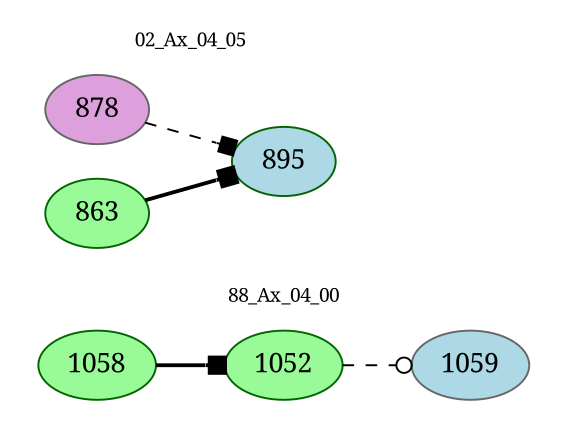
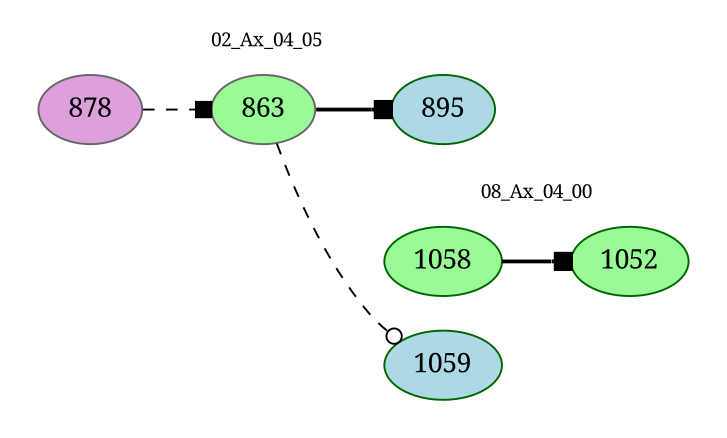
(181, 133) -> (167, 110)
(97, 213) -> (263, 110)
(284, 297) -> (536, 193)
(369, 365) -> (322, 244)
(470, 365) -> (443, 365)
